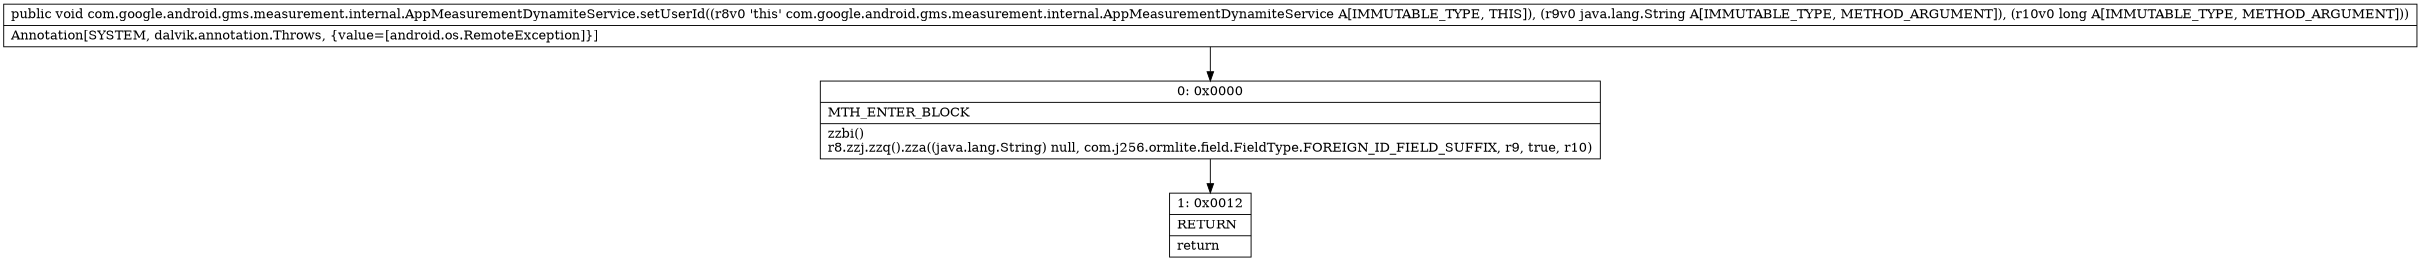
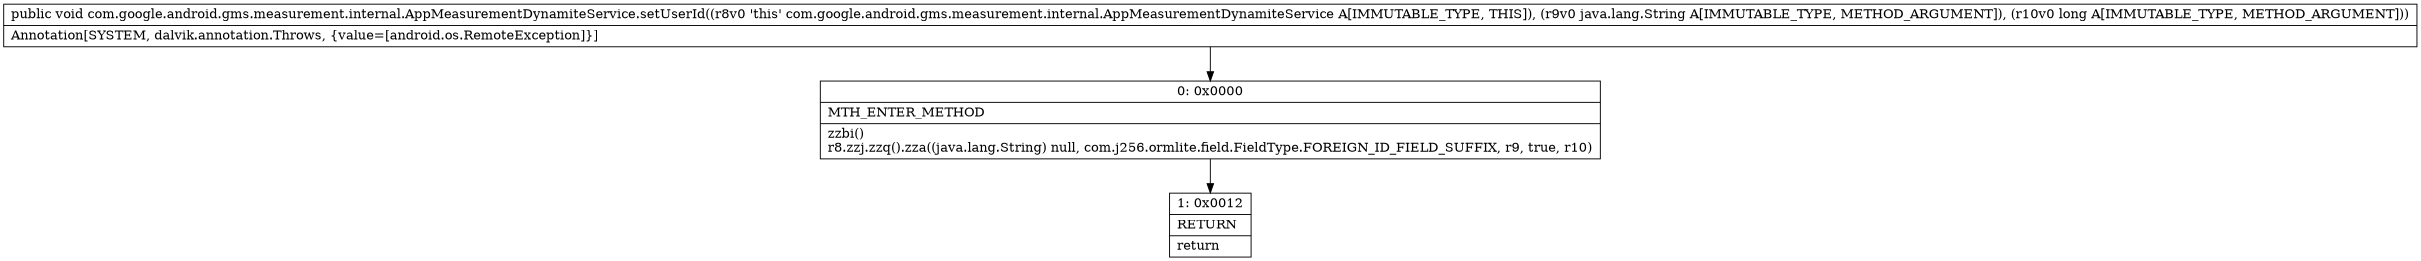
(899, 113) -> (906, 113)
